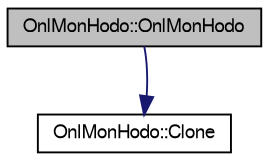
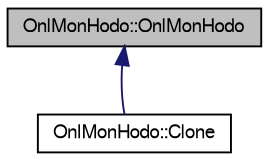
(147, 71) -> (122, 90)
